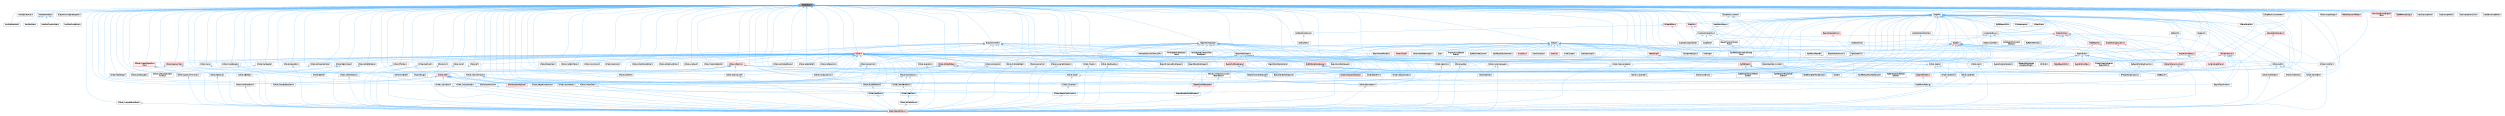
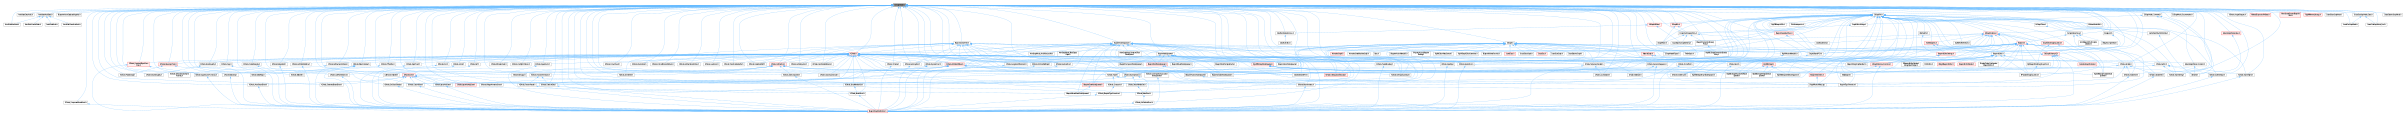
none -> (2363, 15)
